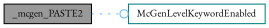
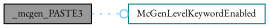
(48, 14) -> (48, 14)
